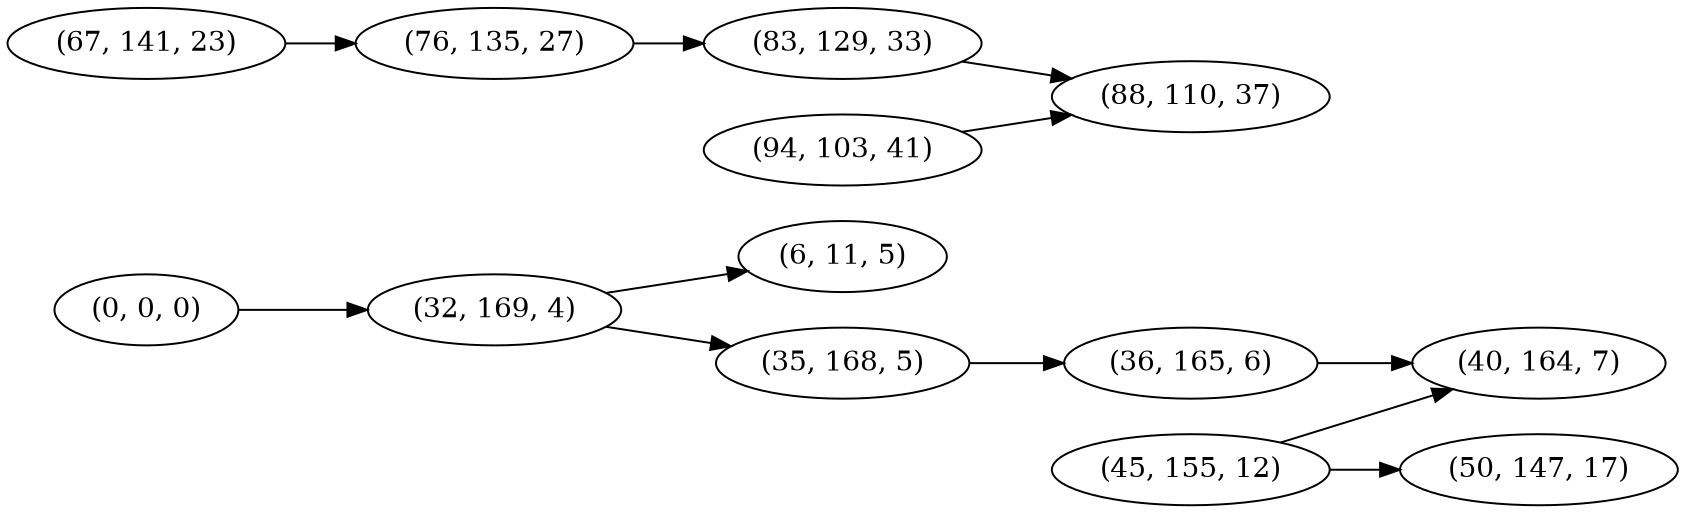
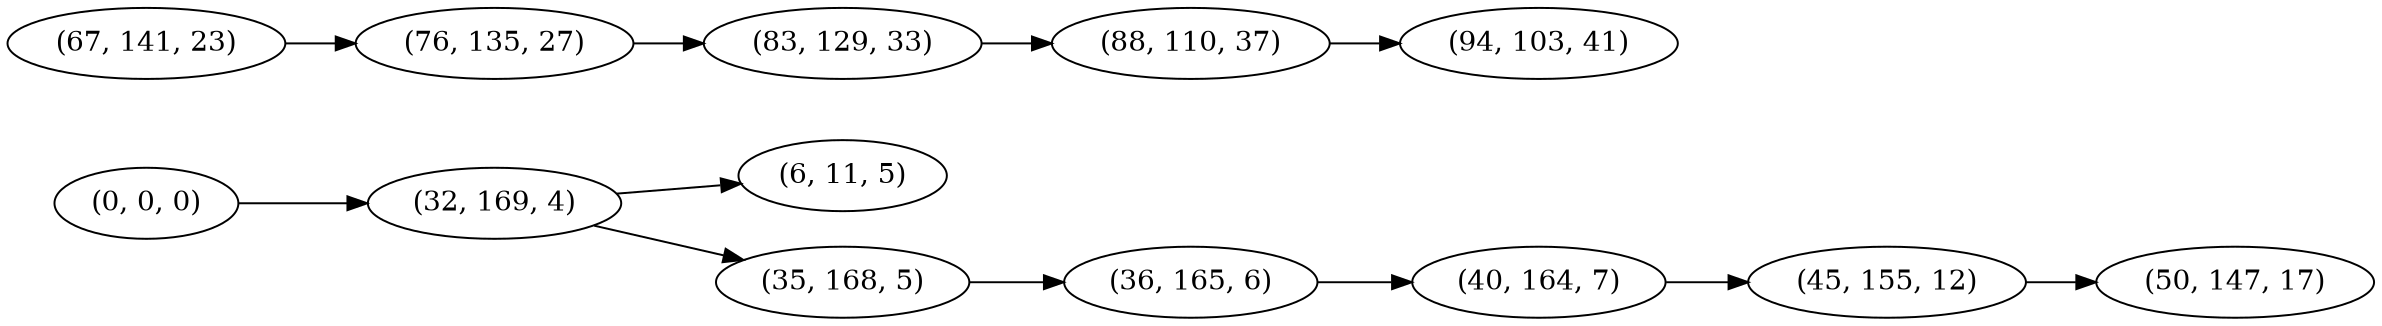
(1007, 125) -> (1355, 43)
(1357, 419) -> (1697, 282)
